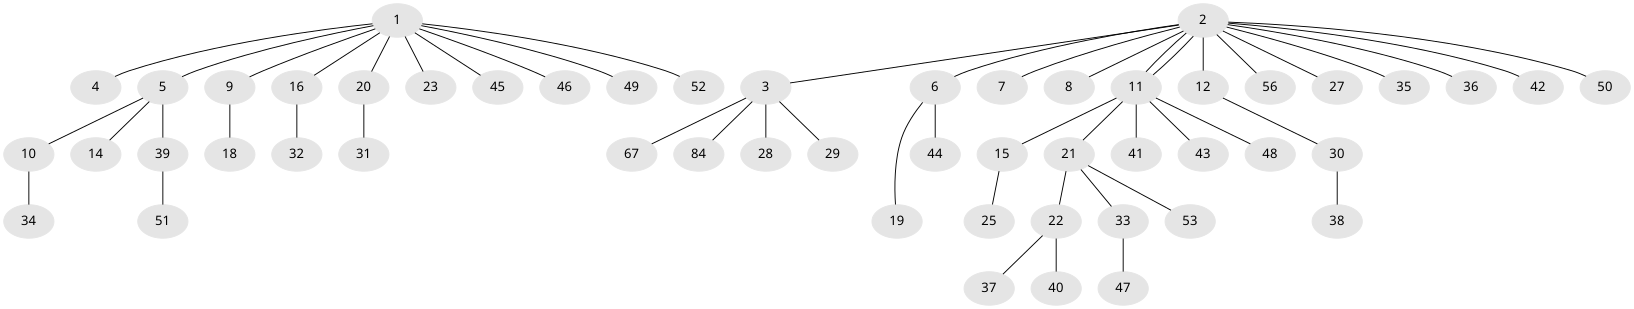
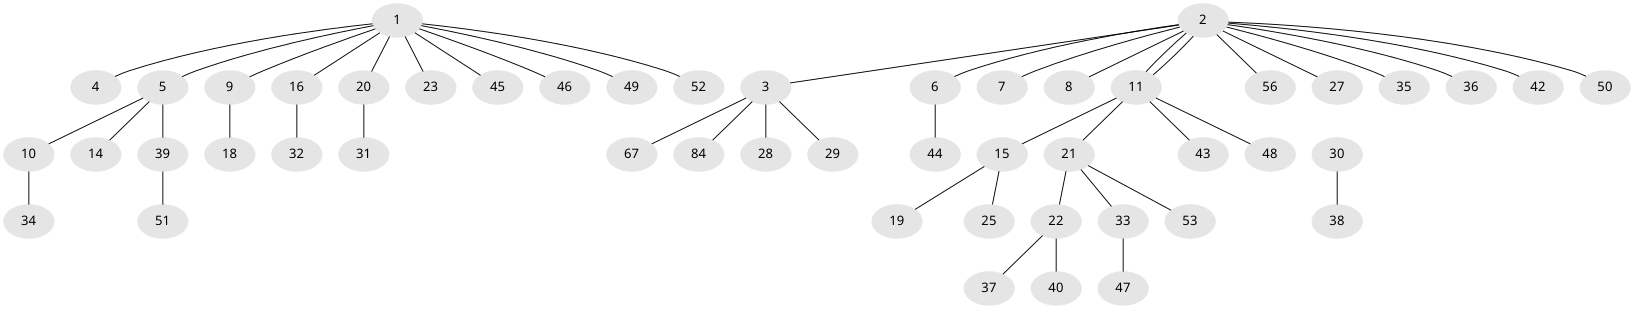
(1203, 87) -> none
(898, 150) -> (950, 188)
(1136, 154) -> none
